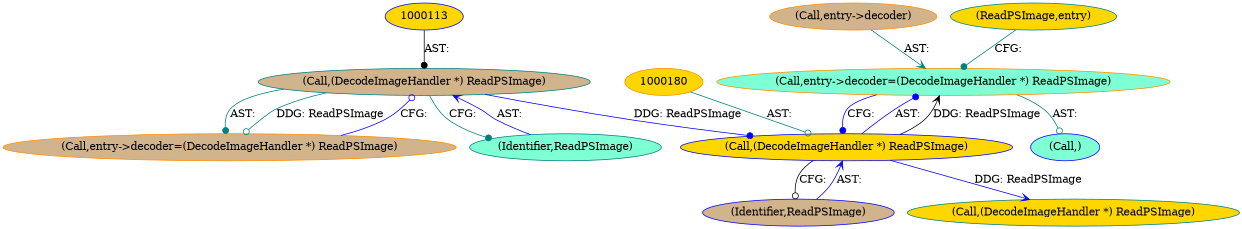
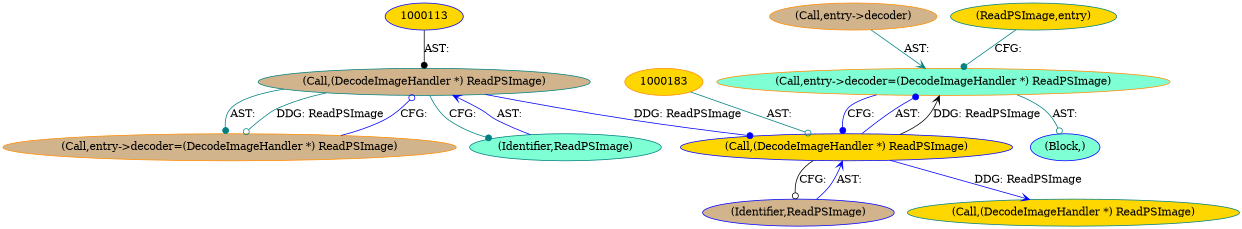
(664, 82) -> (664, 82)
(1065, 147) -> (1065, 147)
